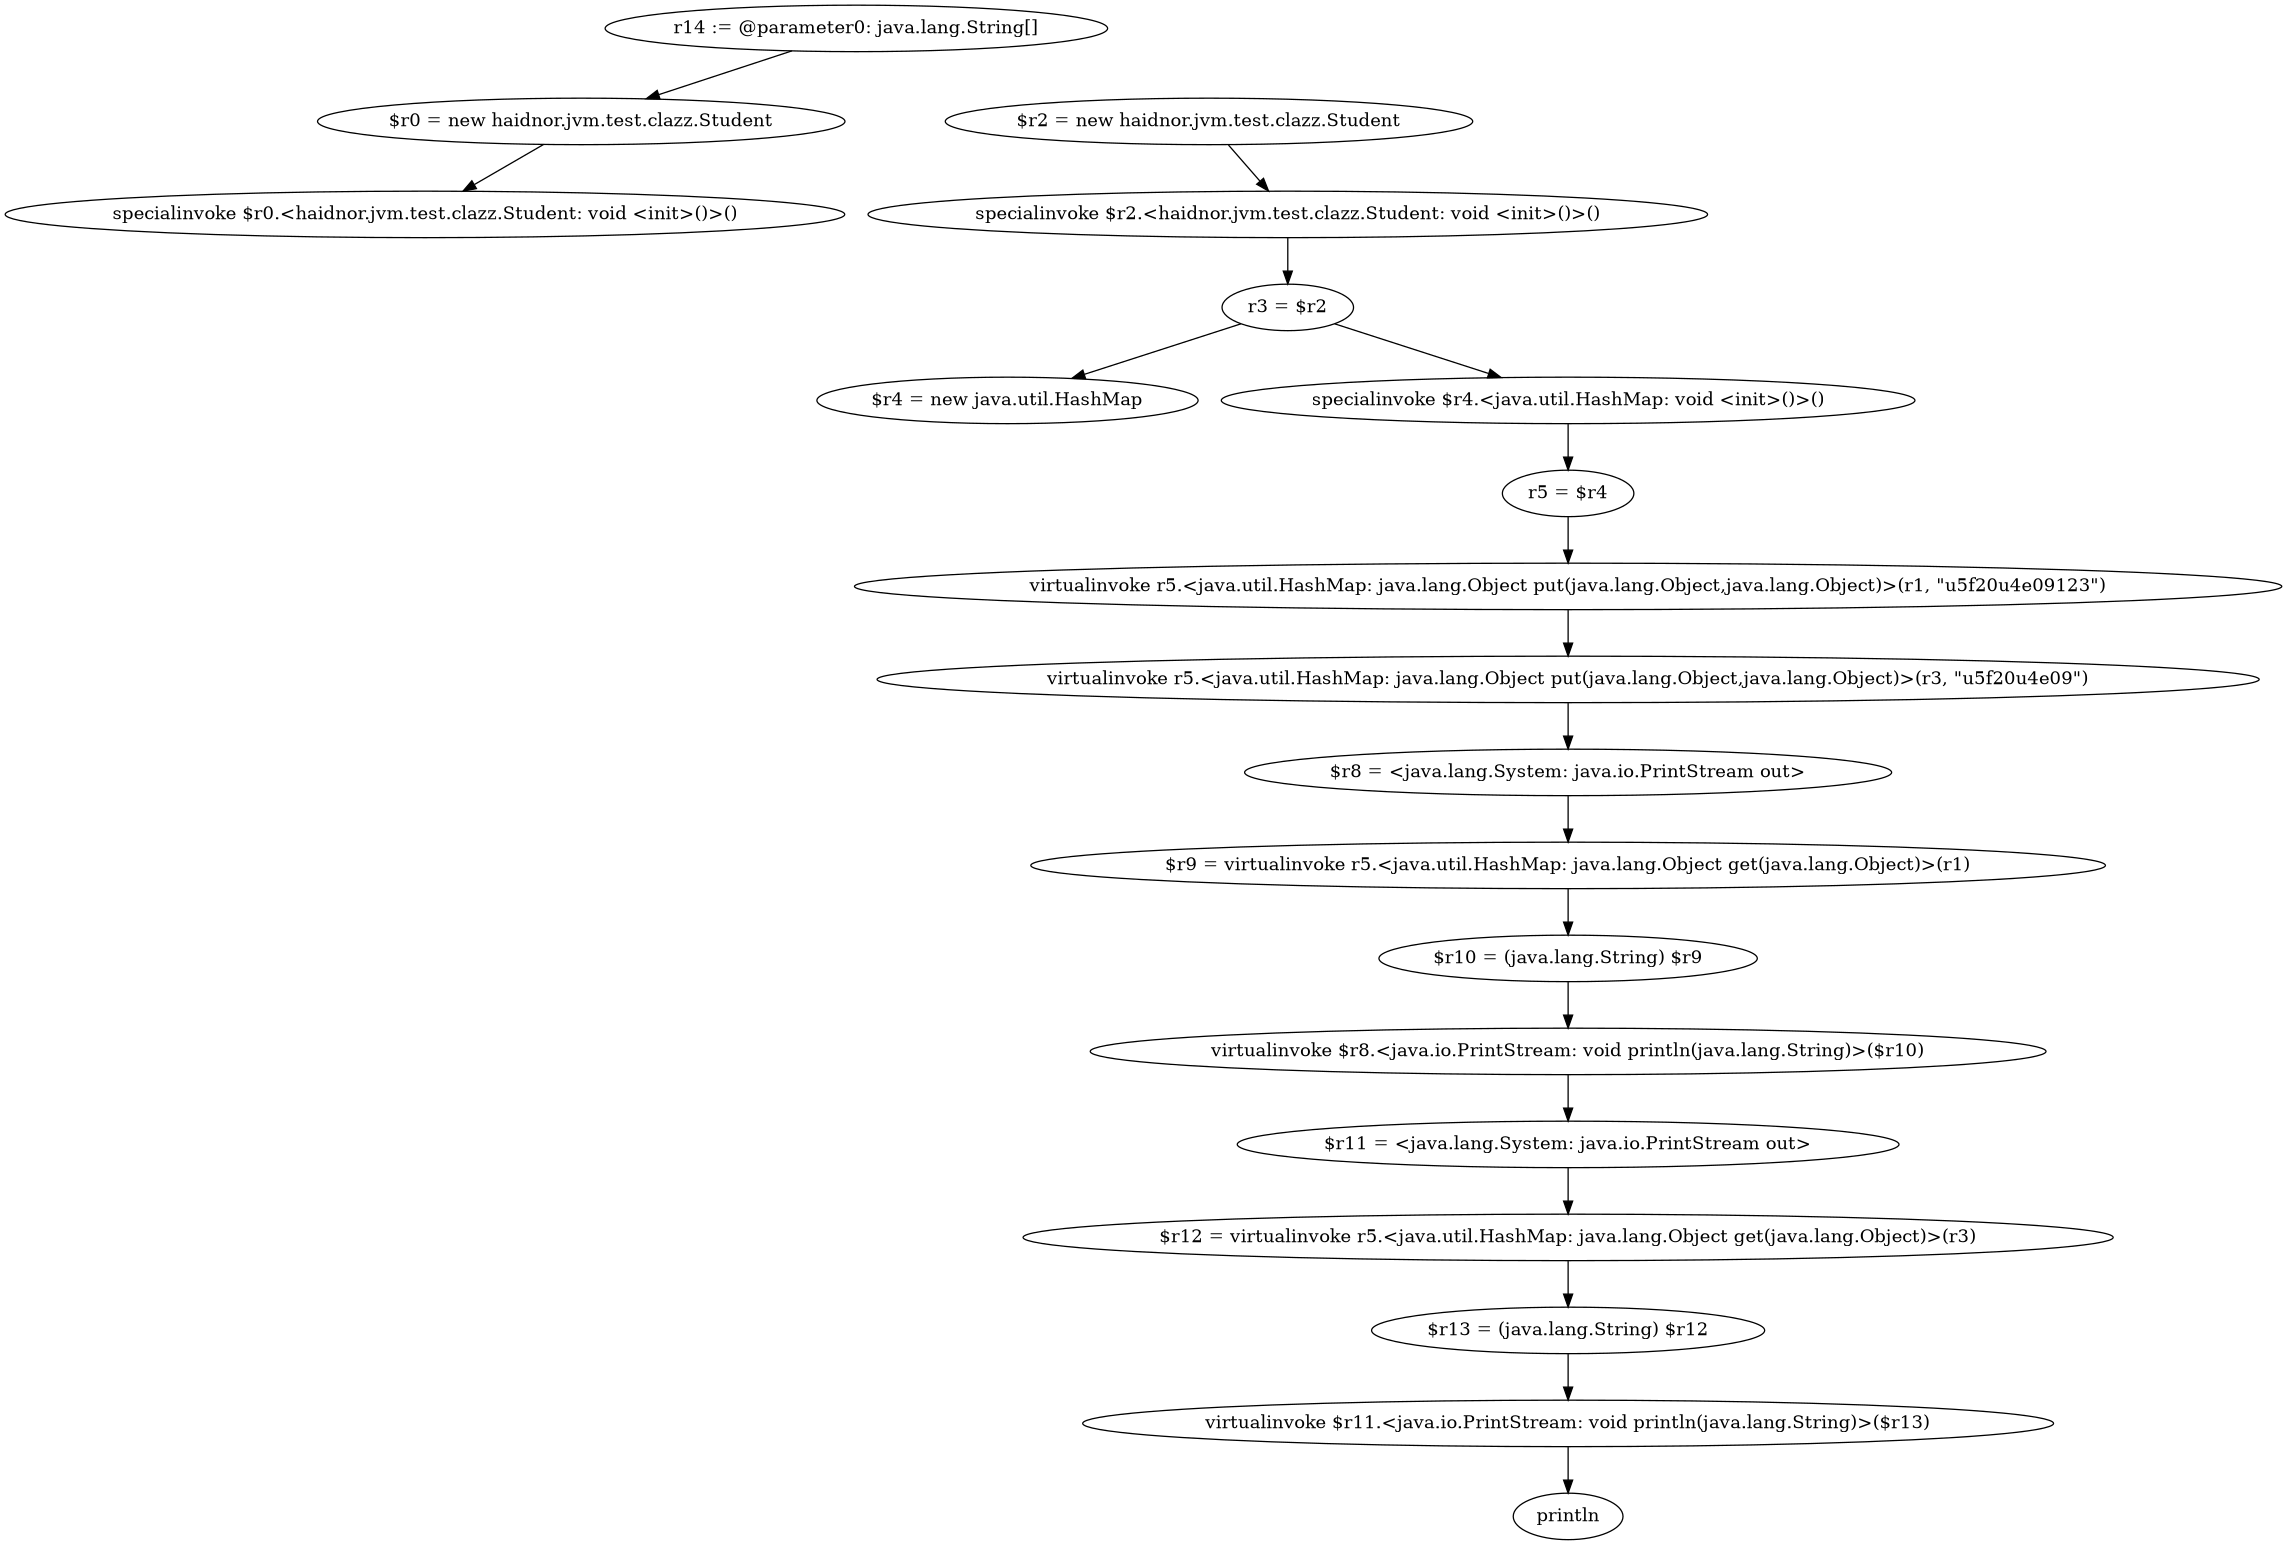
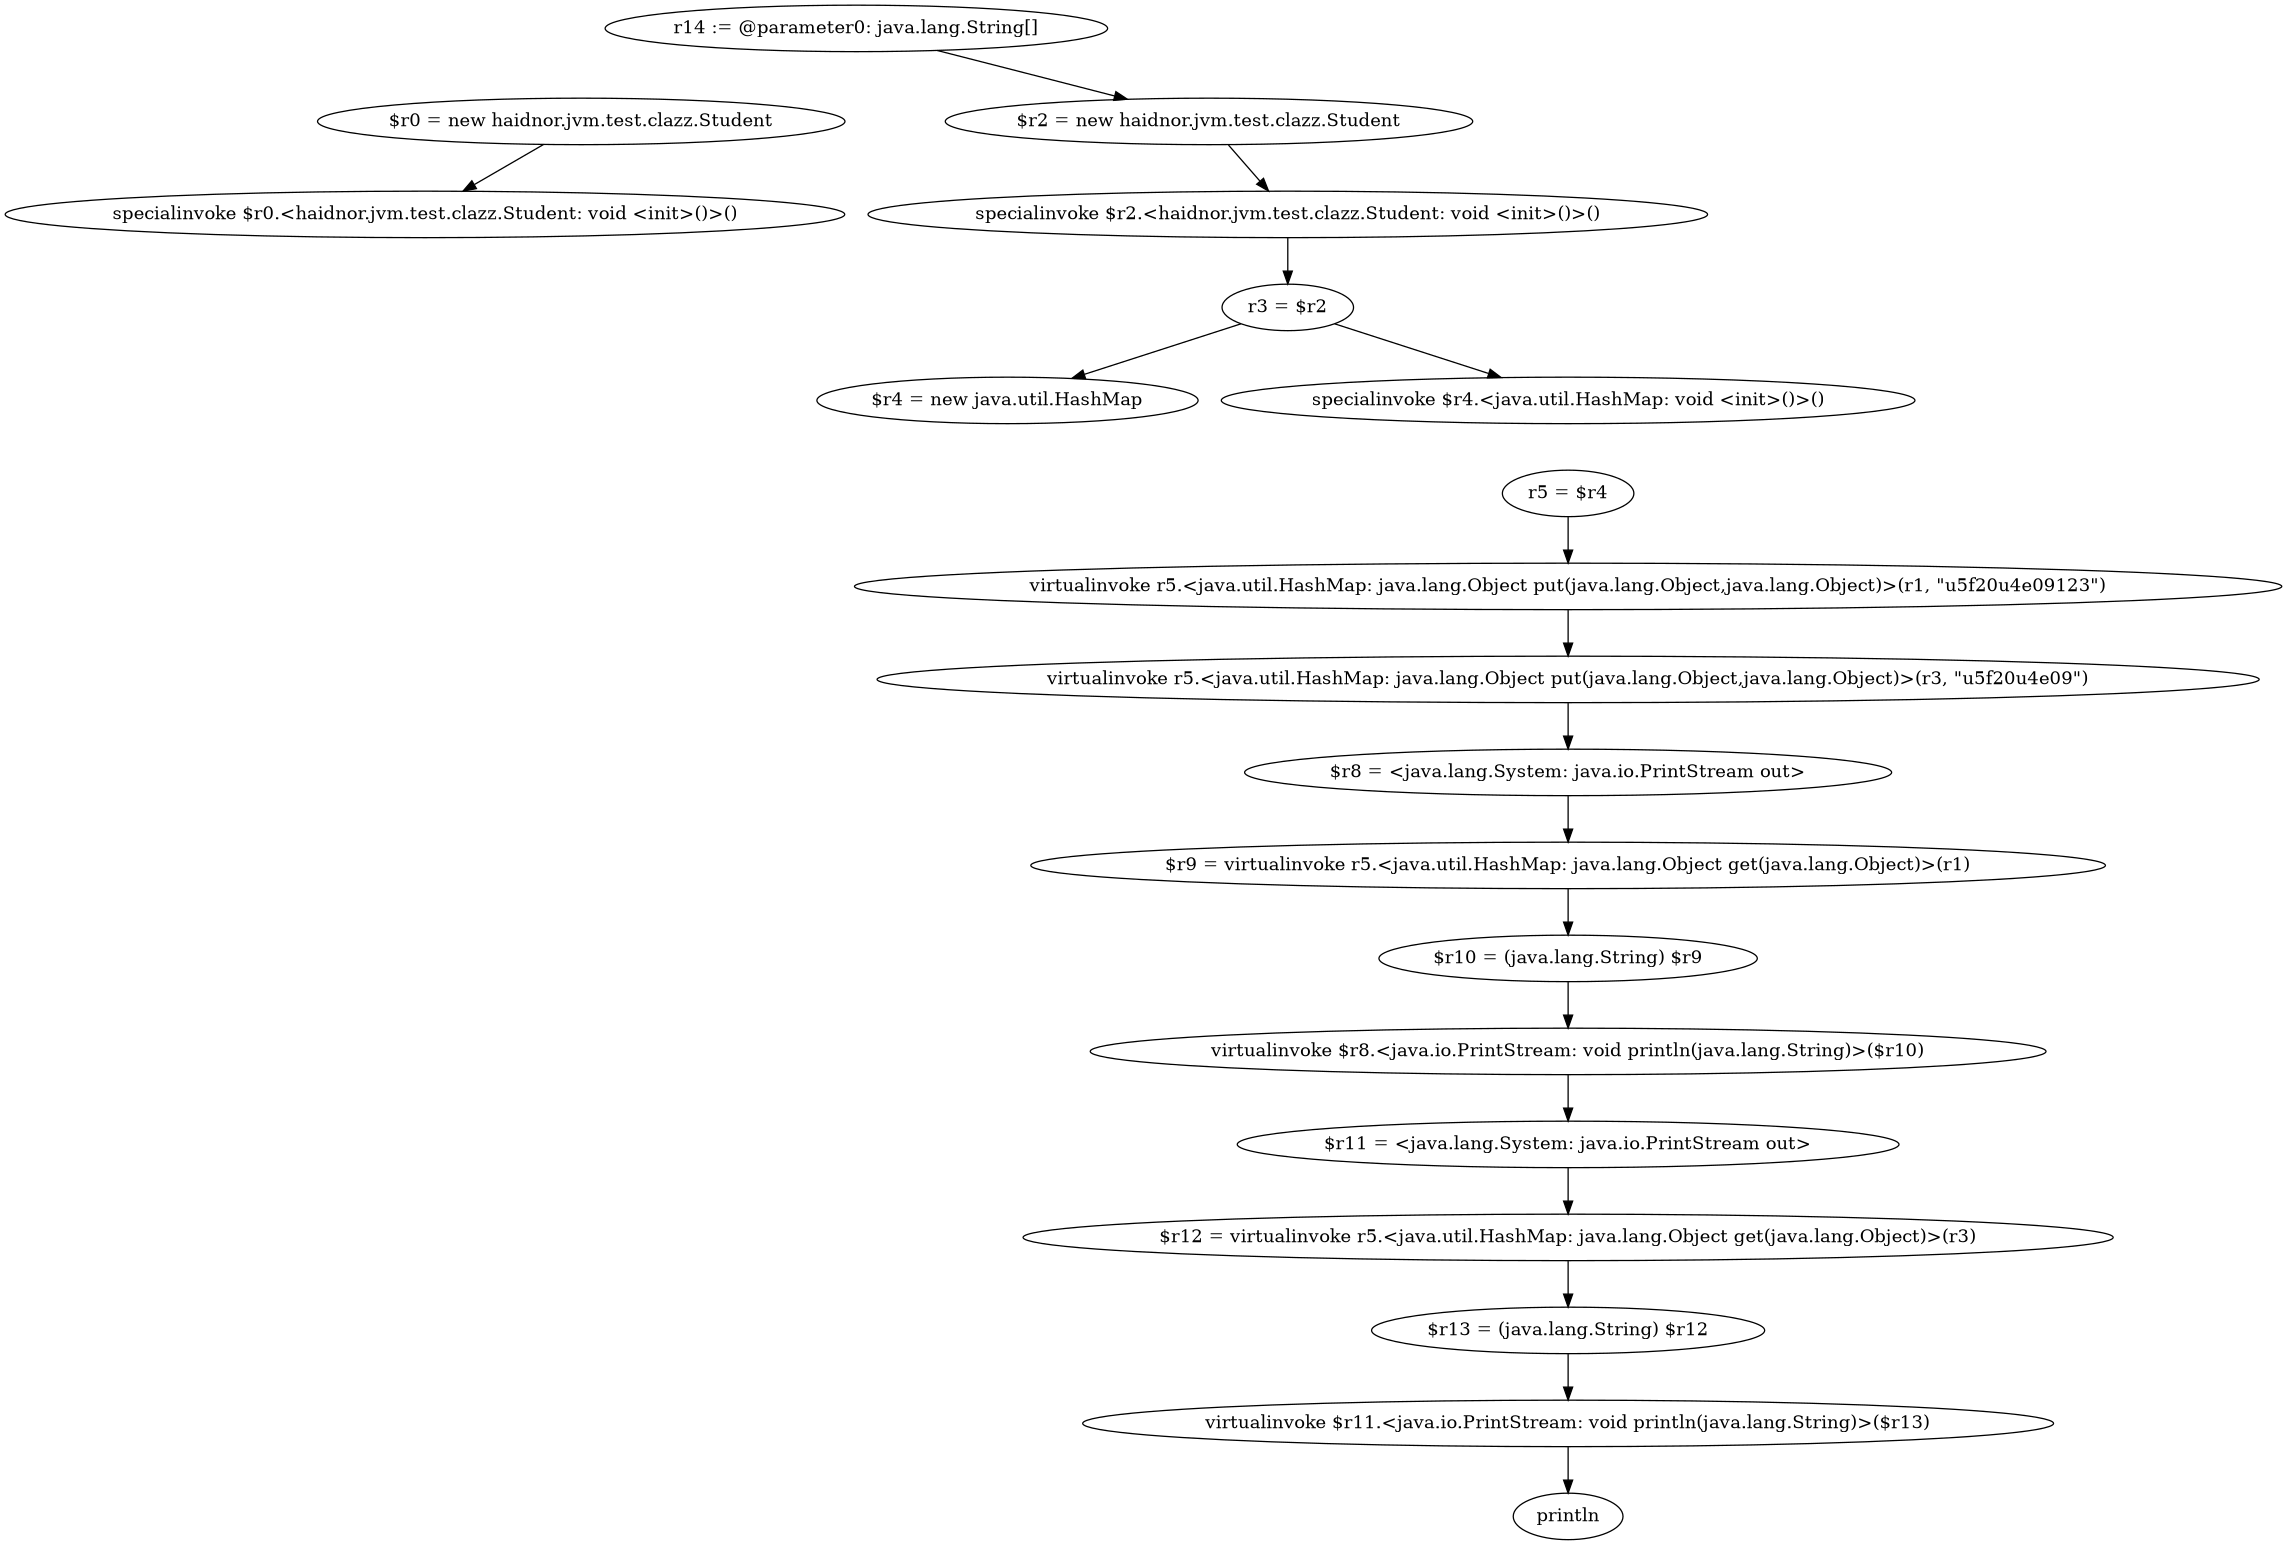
(725, 73) -> (1026, 73)
(1568, 441) -> none
